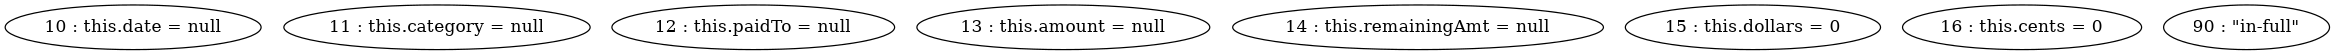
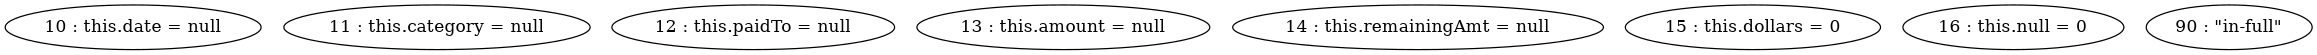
(2022, 27) -> (2013, 27)
